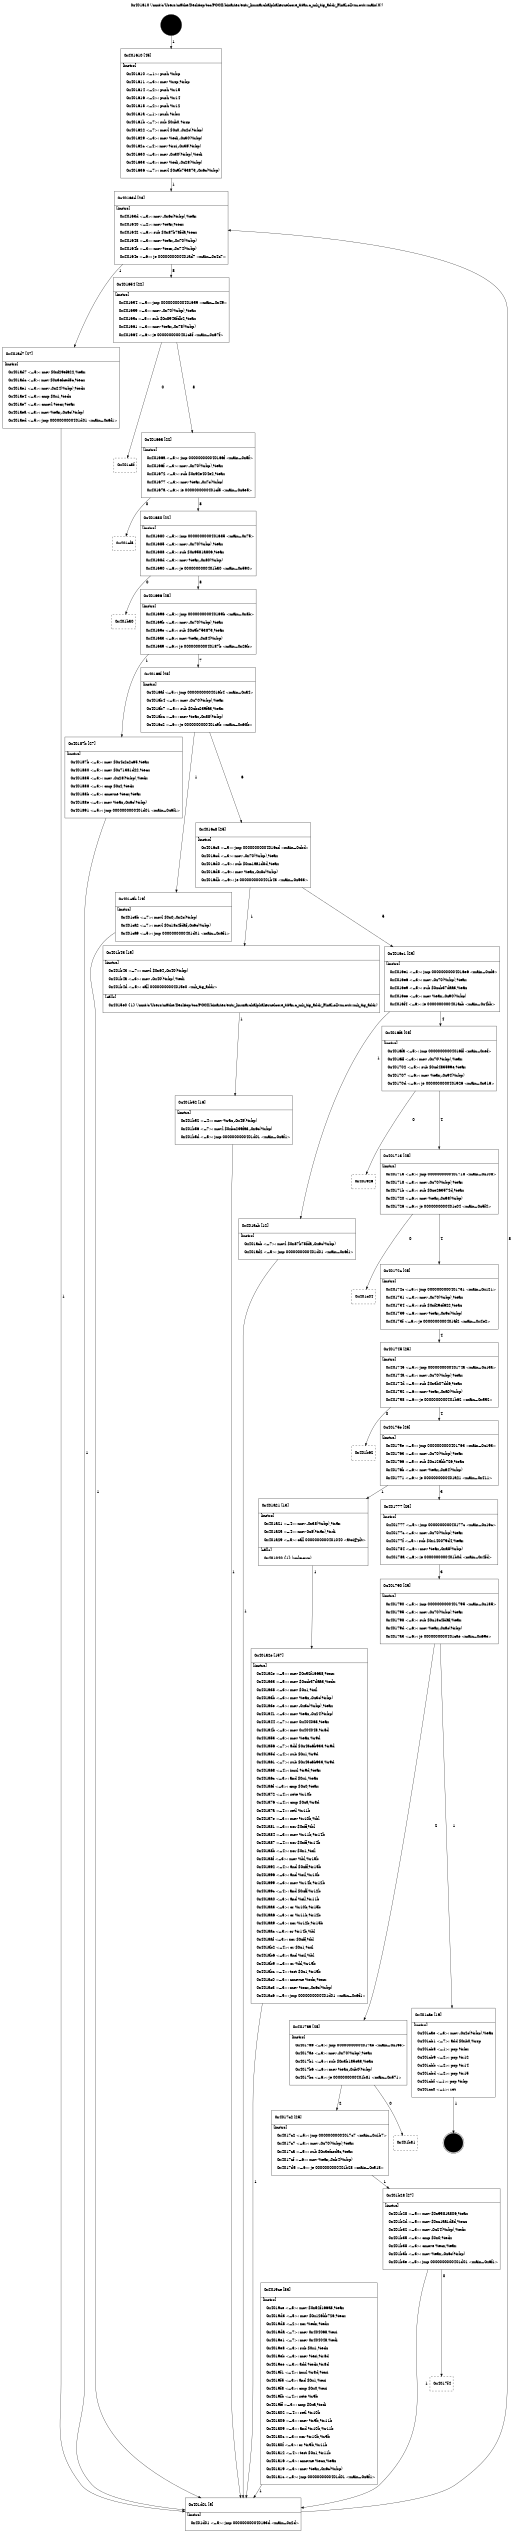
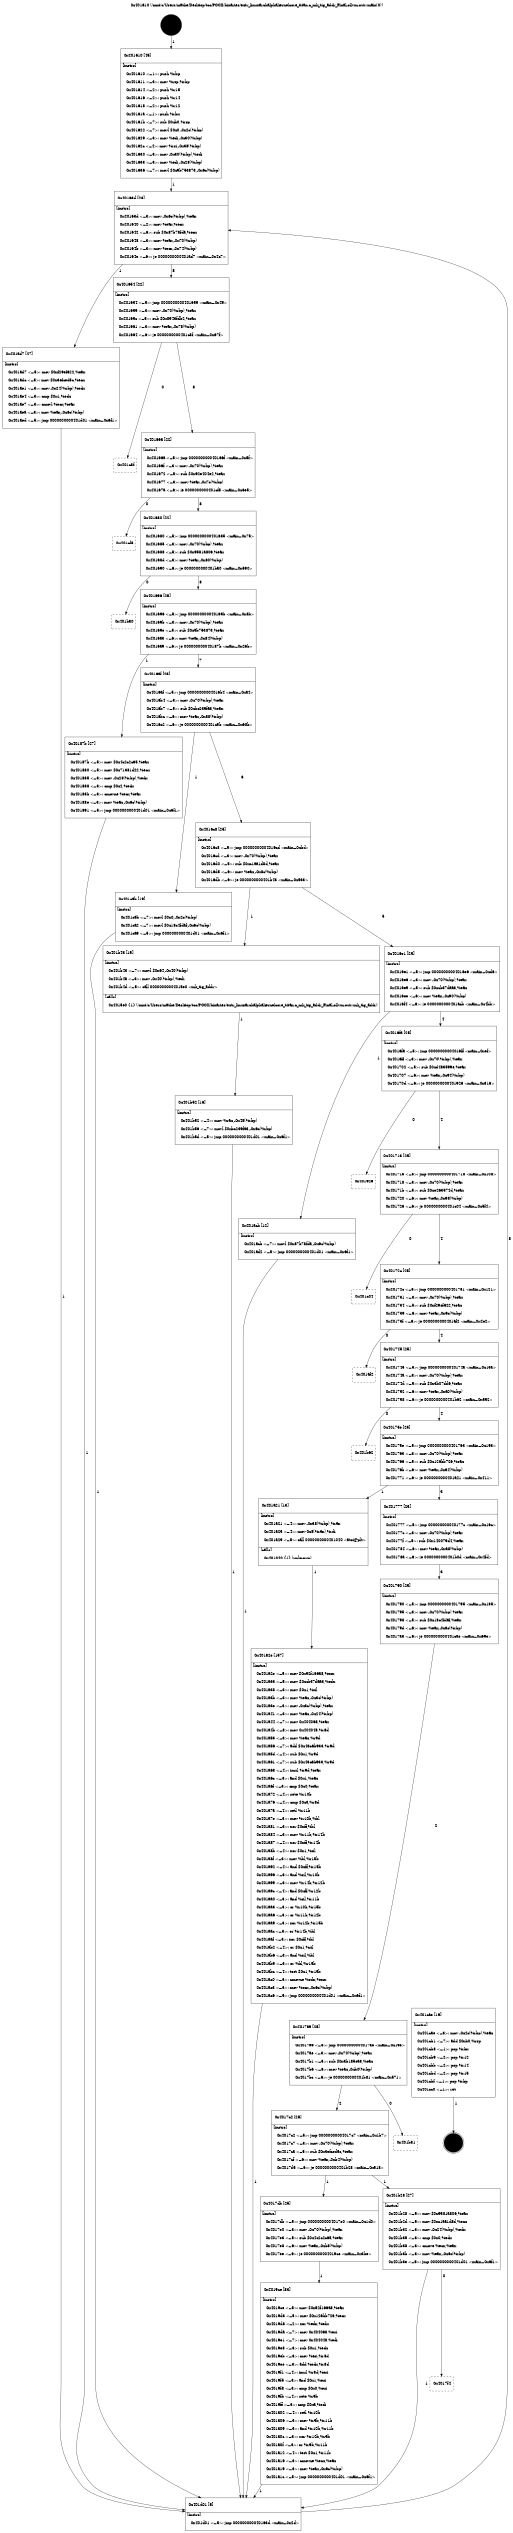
none -> (364, 1375)
(446, 1825) -> none
none -> (319, 2229)
